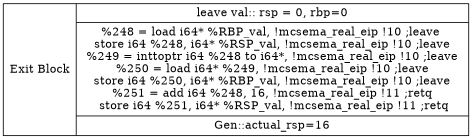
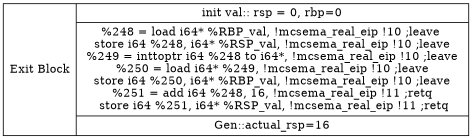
(272, 13) -> (272, 13)
